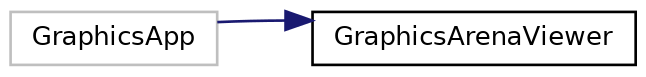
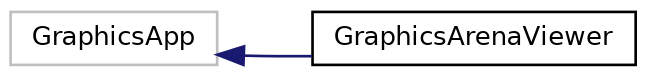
(251, 21) -> (278, 56)
